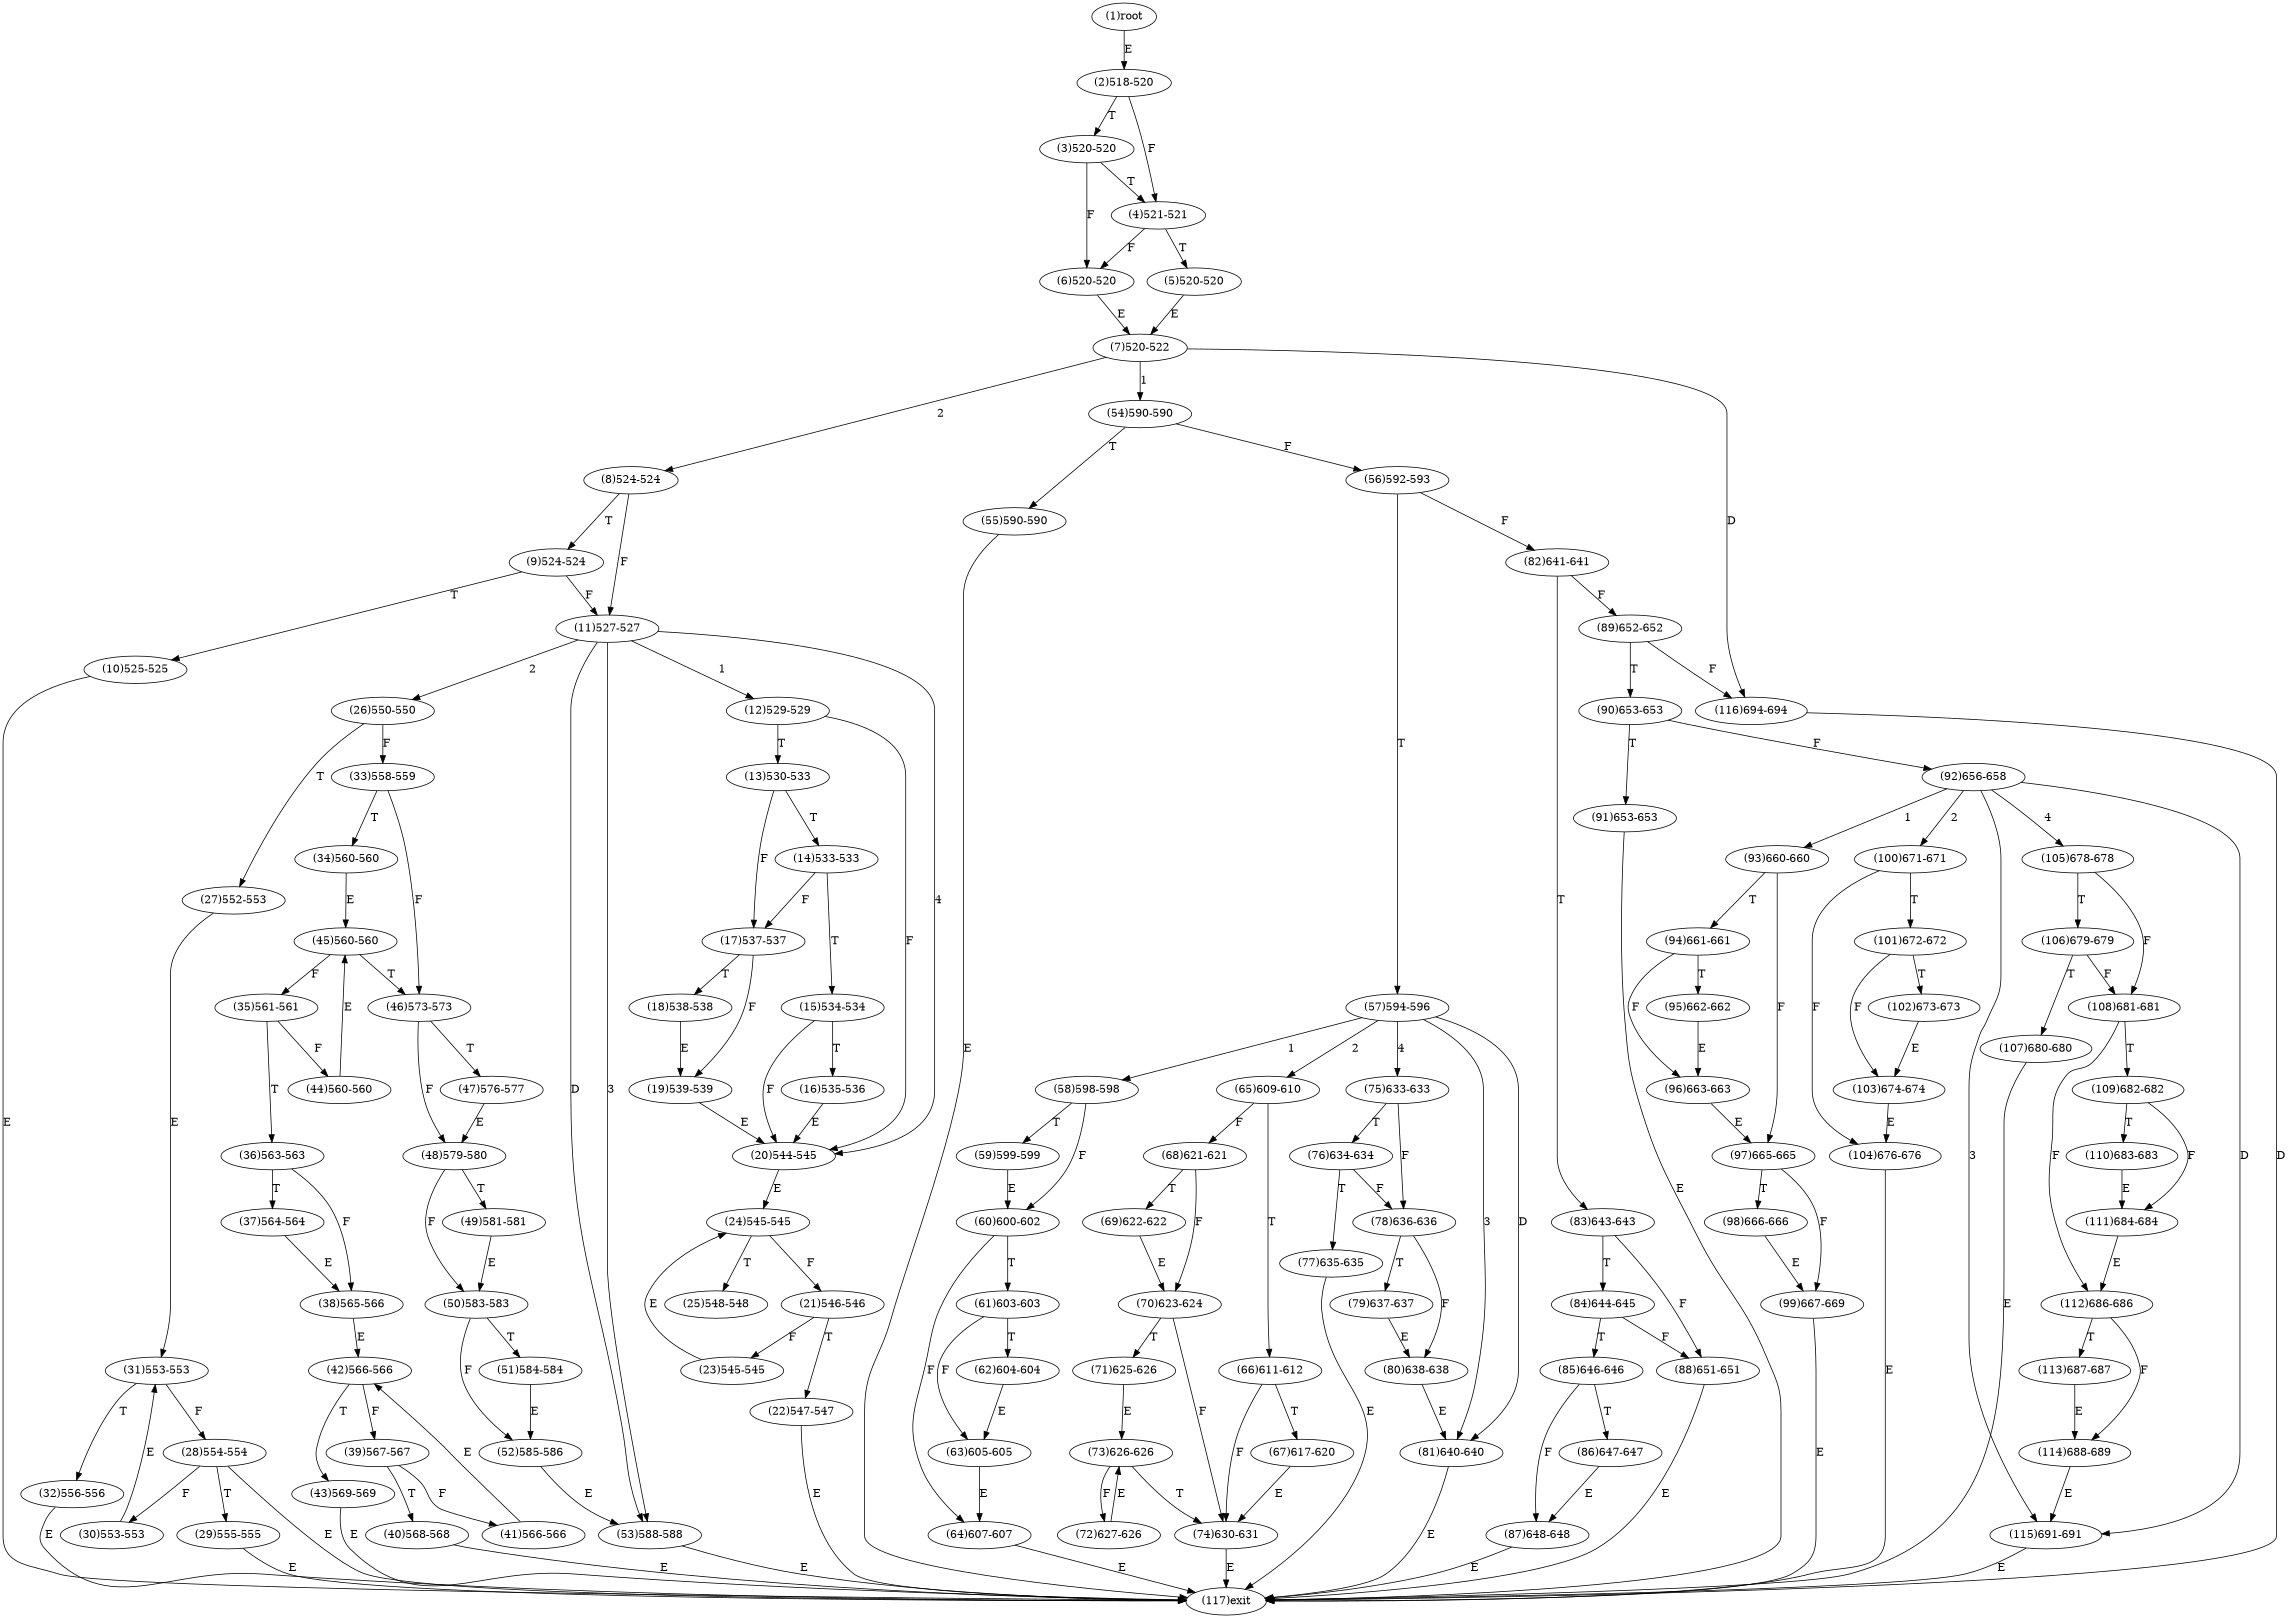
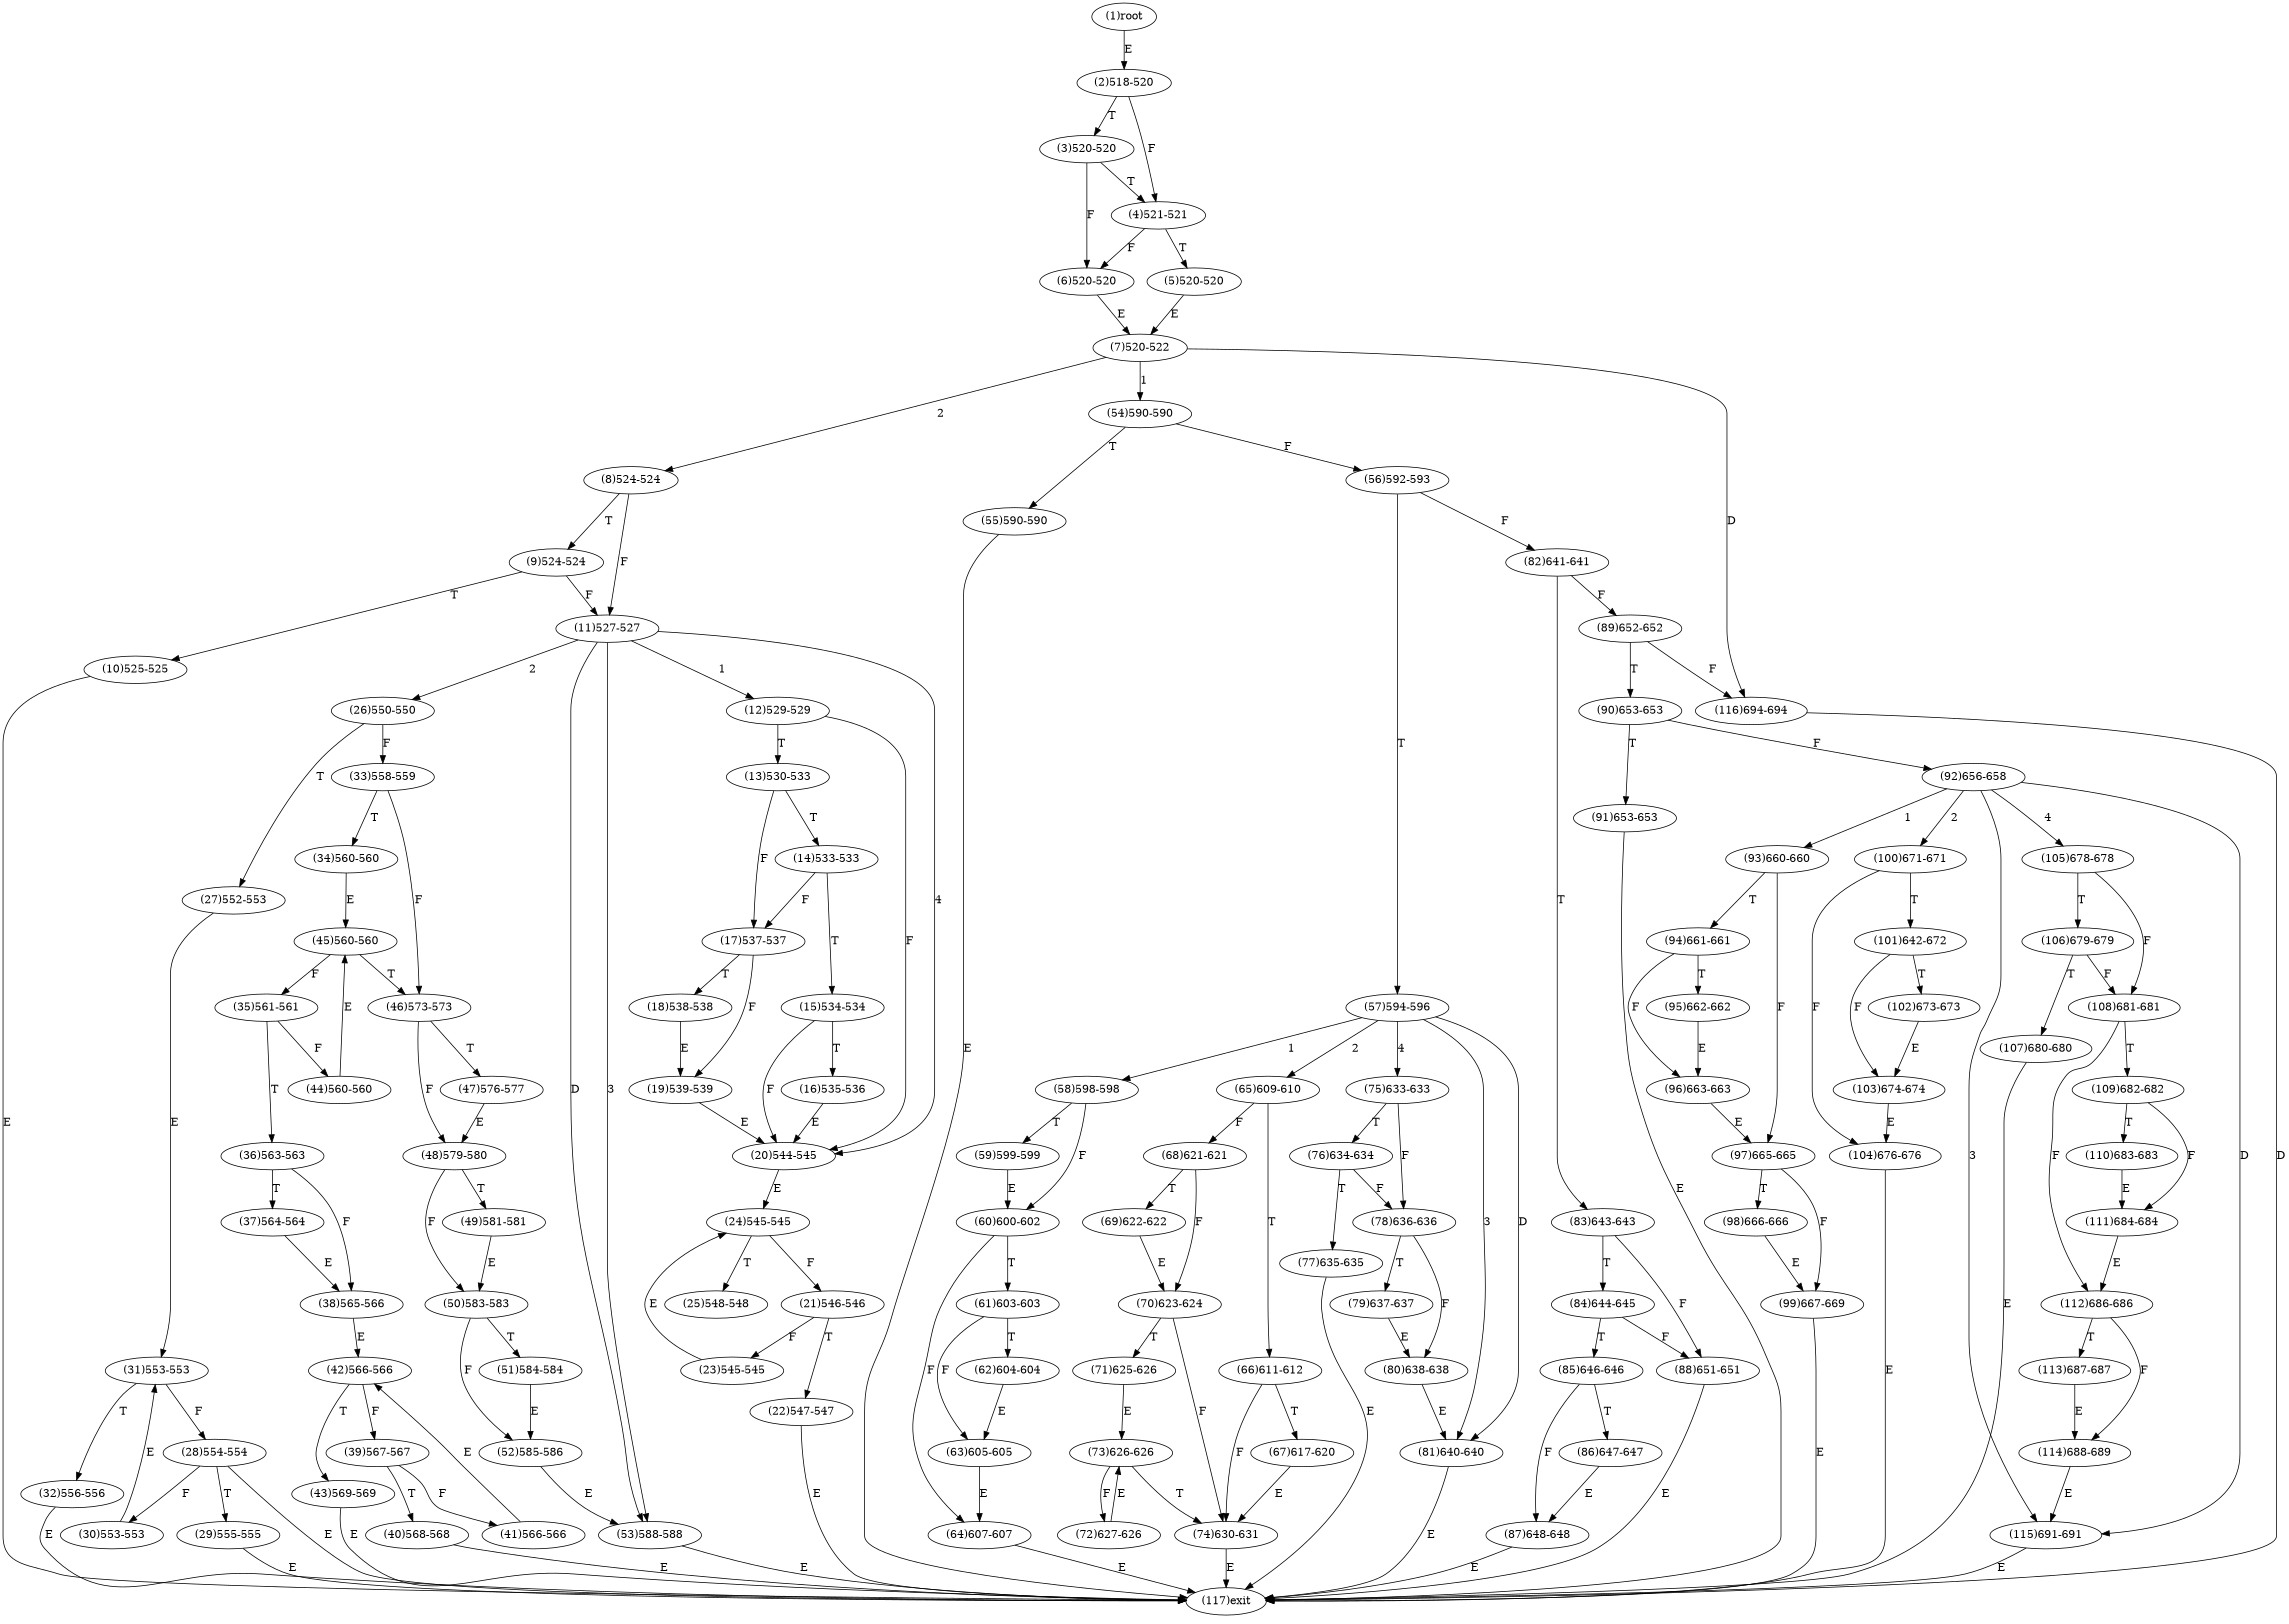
(1910, 941) -> (1910, 941)
